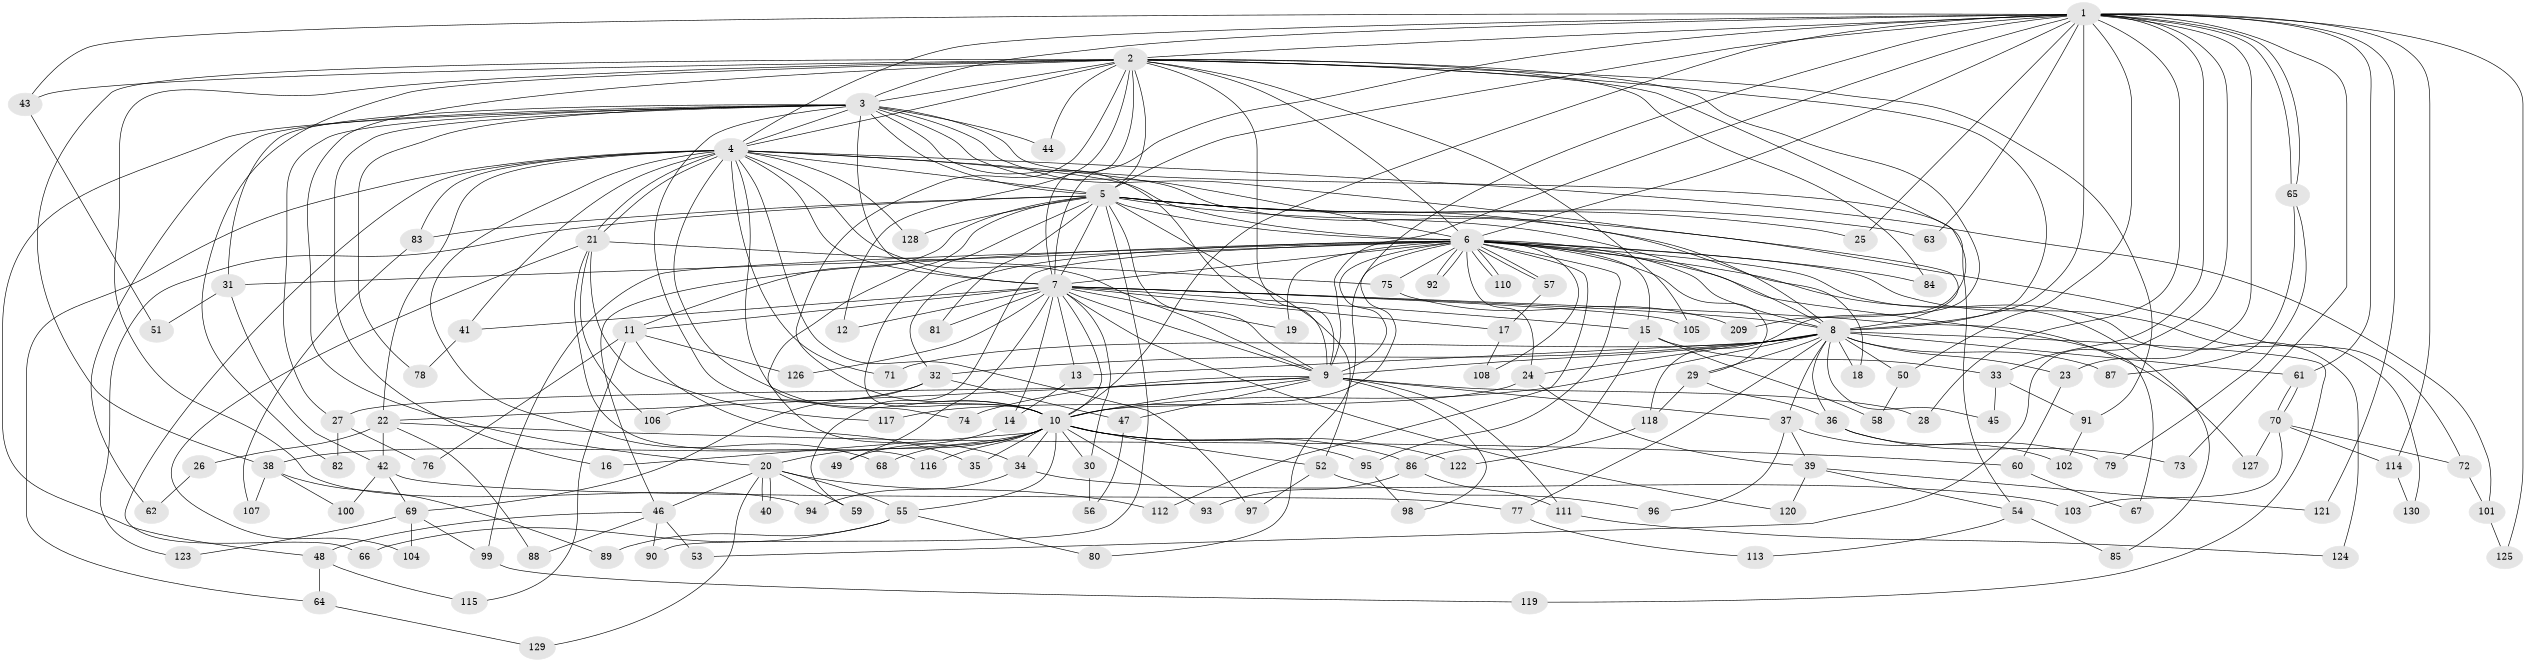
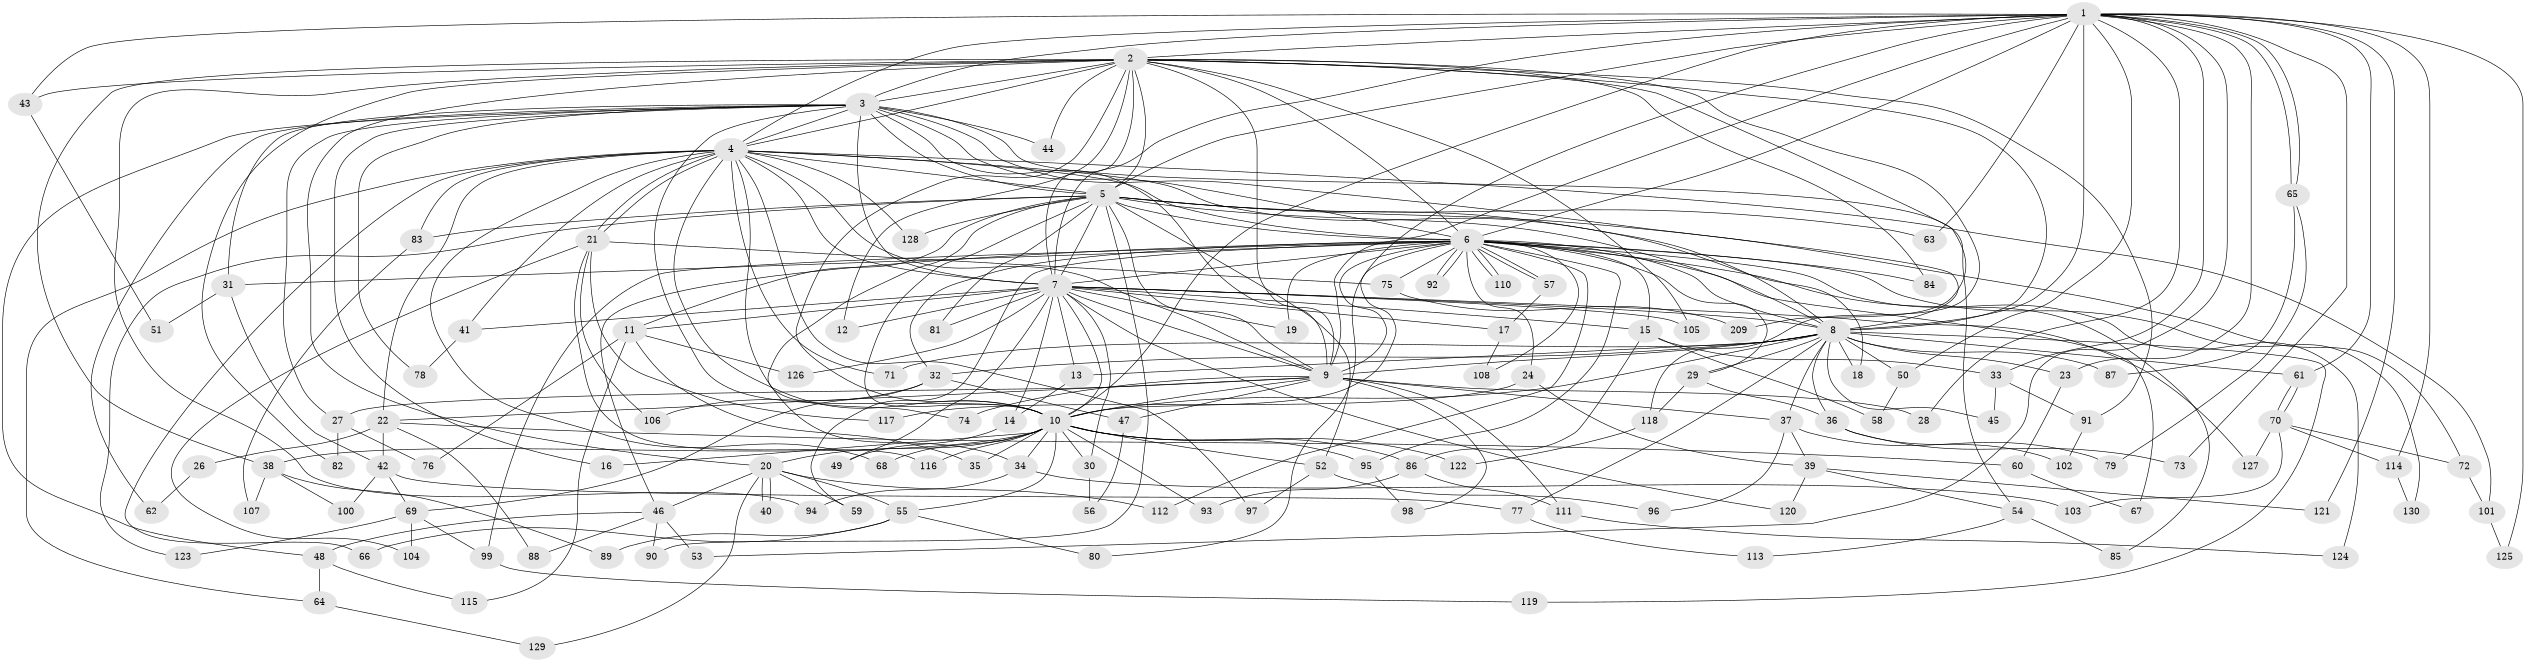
(1860, 240) -> none
(1674, 355) -> none
